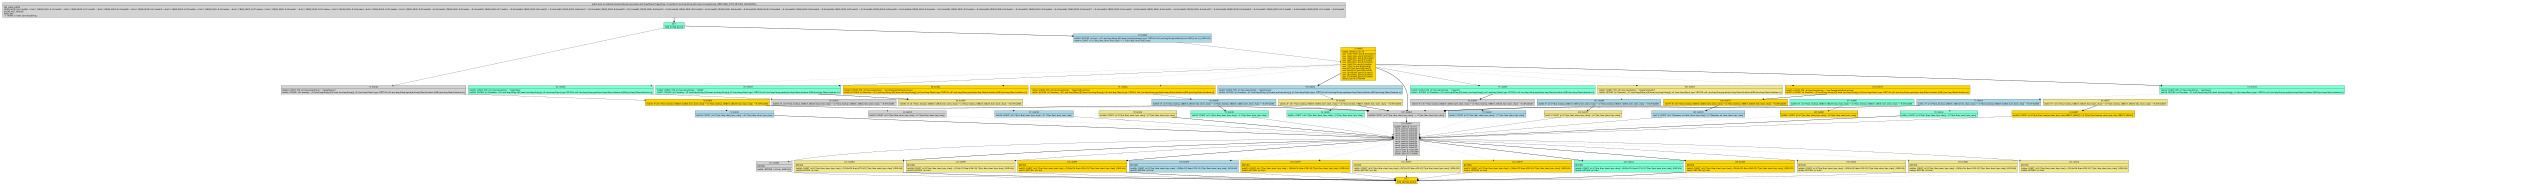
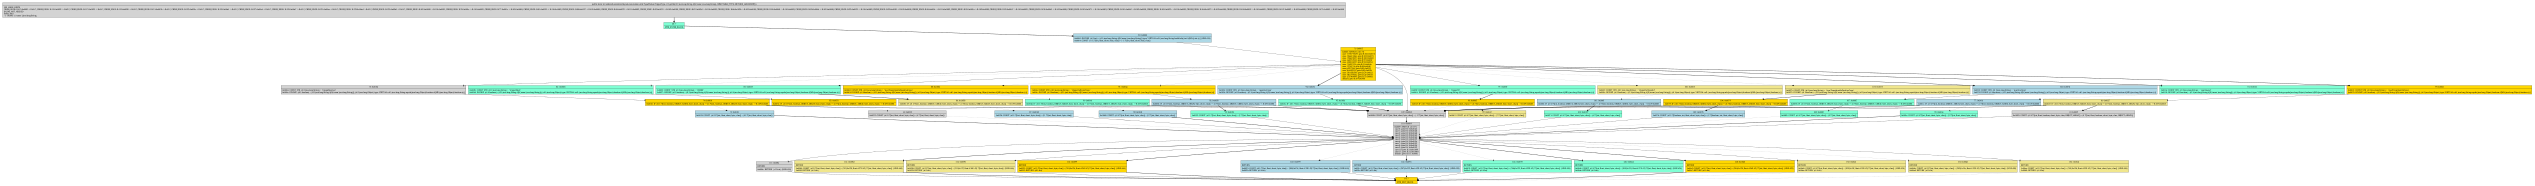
(529, 57) -> (902, 74)
(1401, 82) -> (1401, 82)
(1878, 90) -> (1878, 90)
none -> (2065, 90)
none -> (2439, 90)
(834, 102) -> (834, 102)
none -> (1087, 102)
(1341, 102) -> (1341, 102)
(1472, 102) -> (1472, 102)
(1700, 106) -> (1700, 106)
(1138, 114) -> (1138, 114)
(1326, 114) -> none
(1487, 114) -> (1487, 114)
(1583, 114) -> (1583, 114)
(1819, 114) -> (1819, 114)
(2073, 114) -> (2073, 114)
(1184, 166) -> none
(1295, 166) -> (1295, 166)
(1406, 166) -> (1406, 166)
(1517, 166) -> (1517, 166)
(1664, 178) -> none
(1406, 182) -> (1405, 182)
